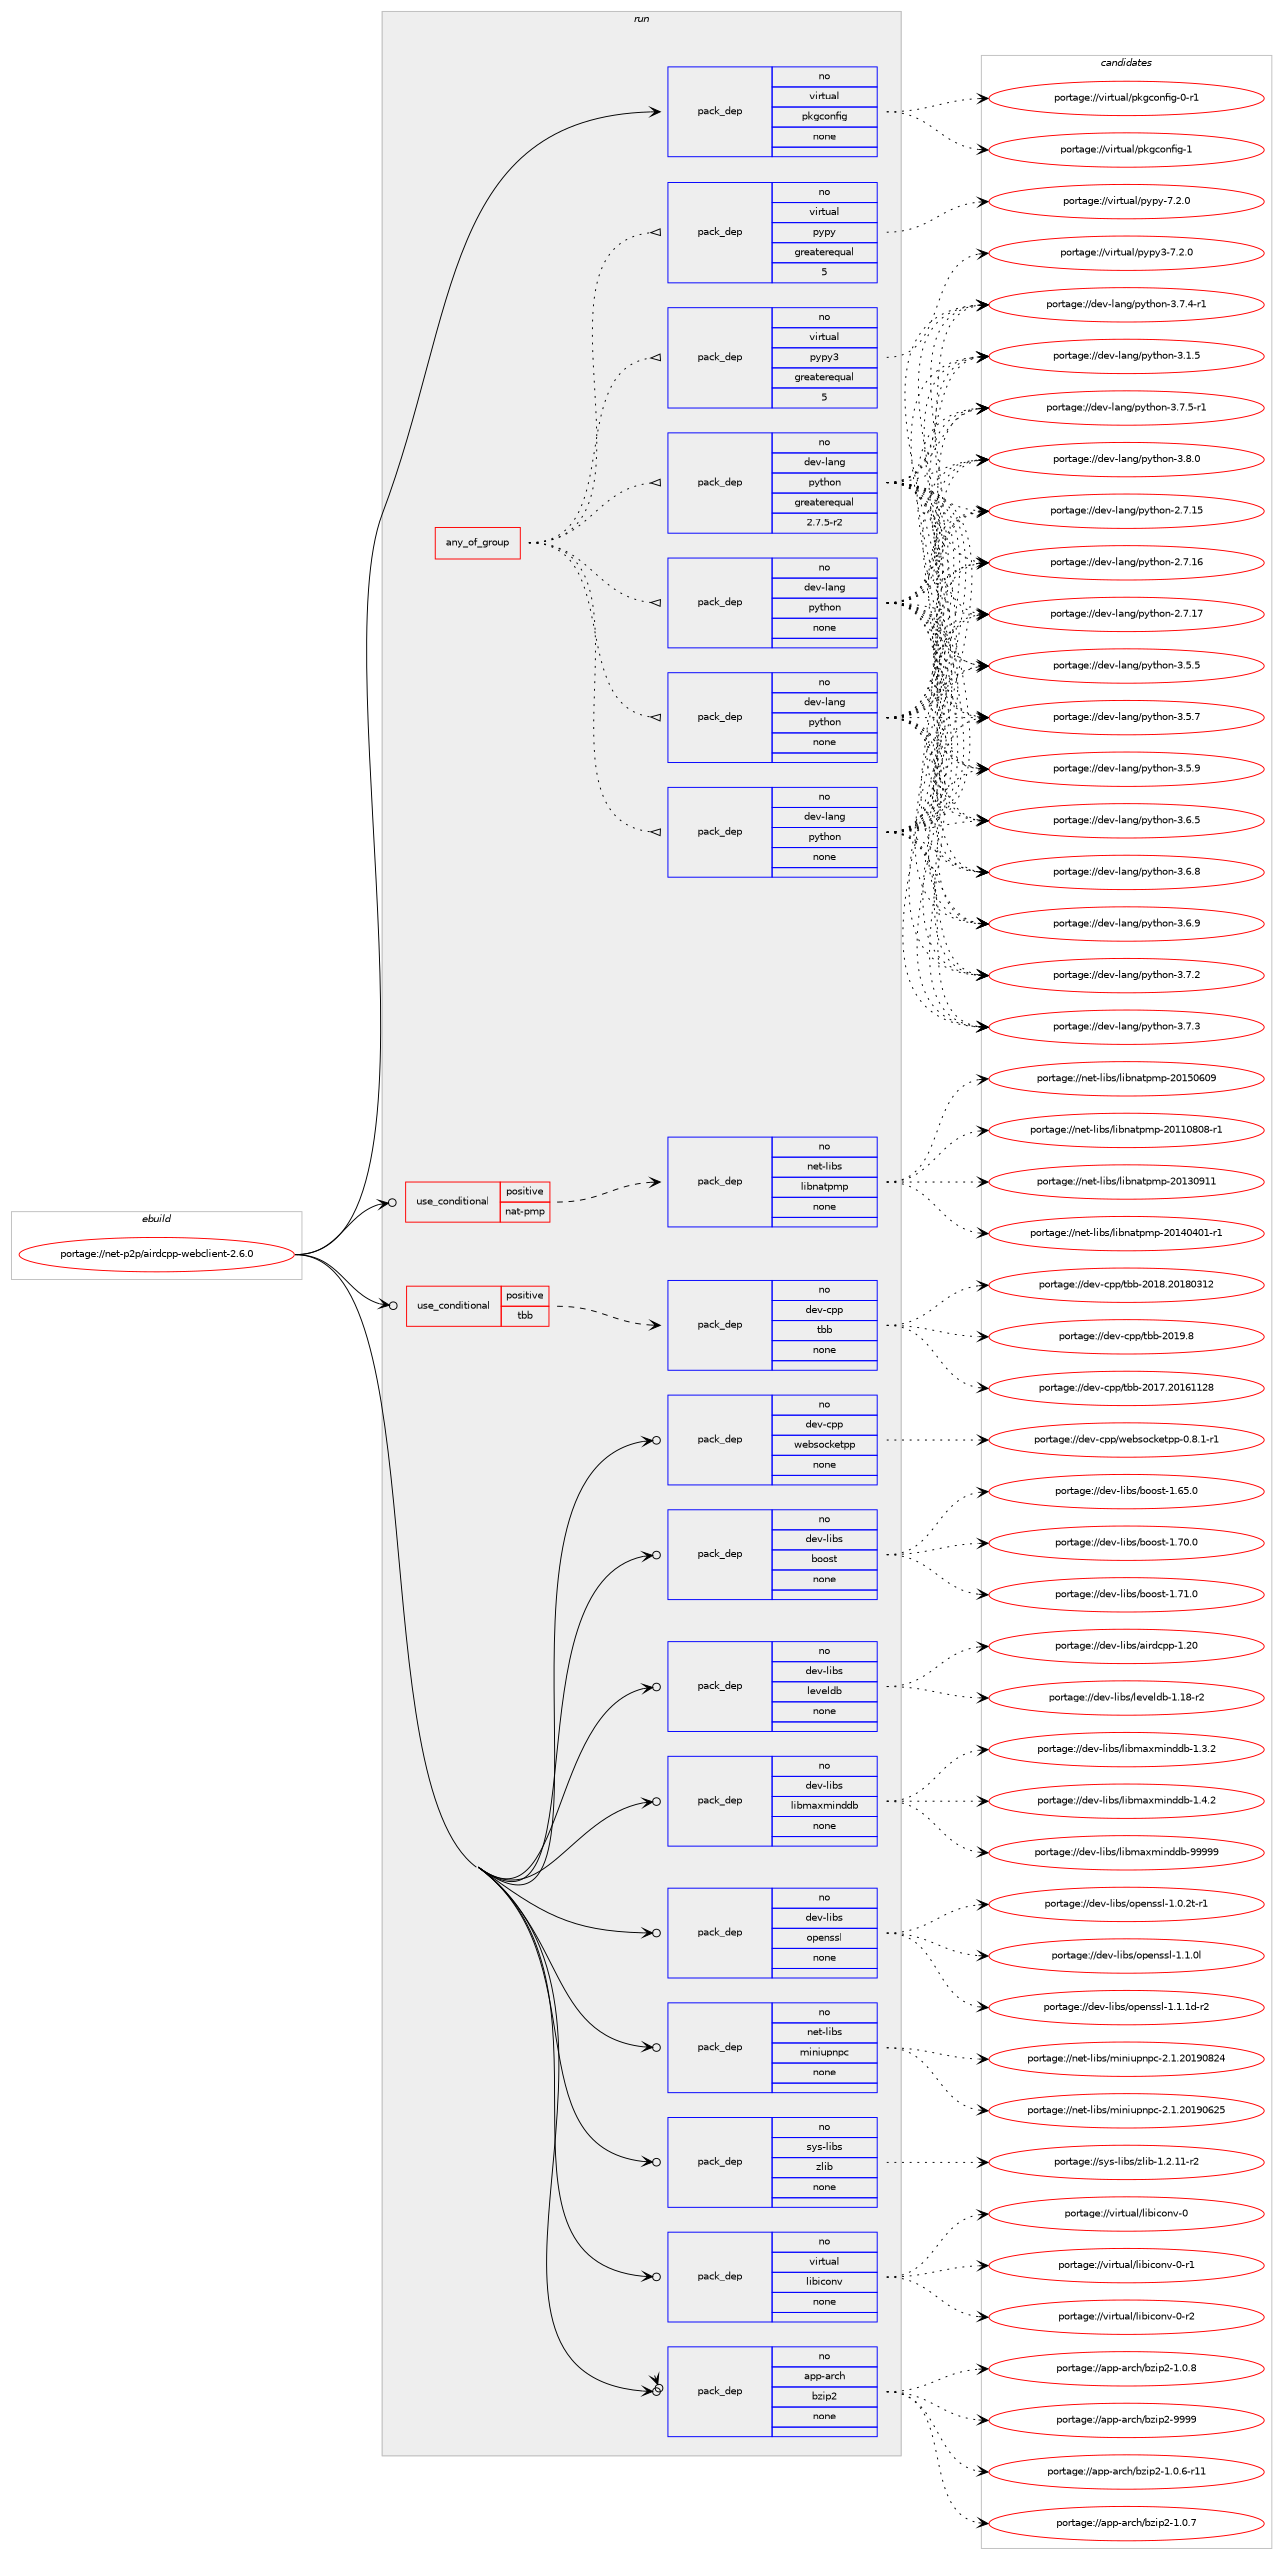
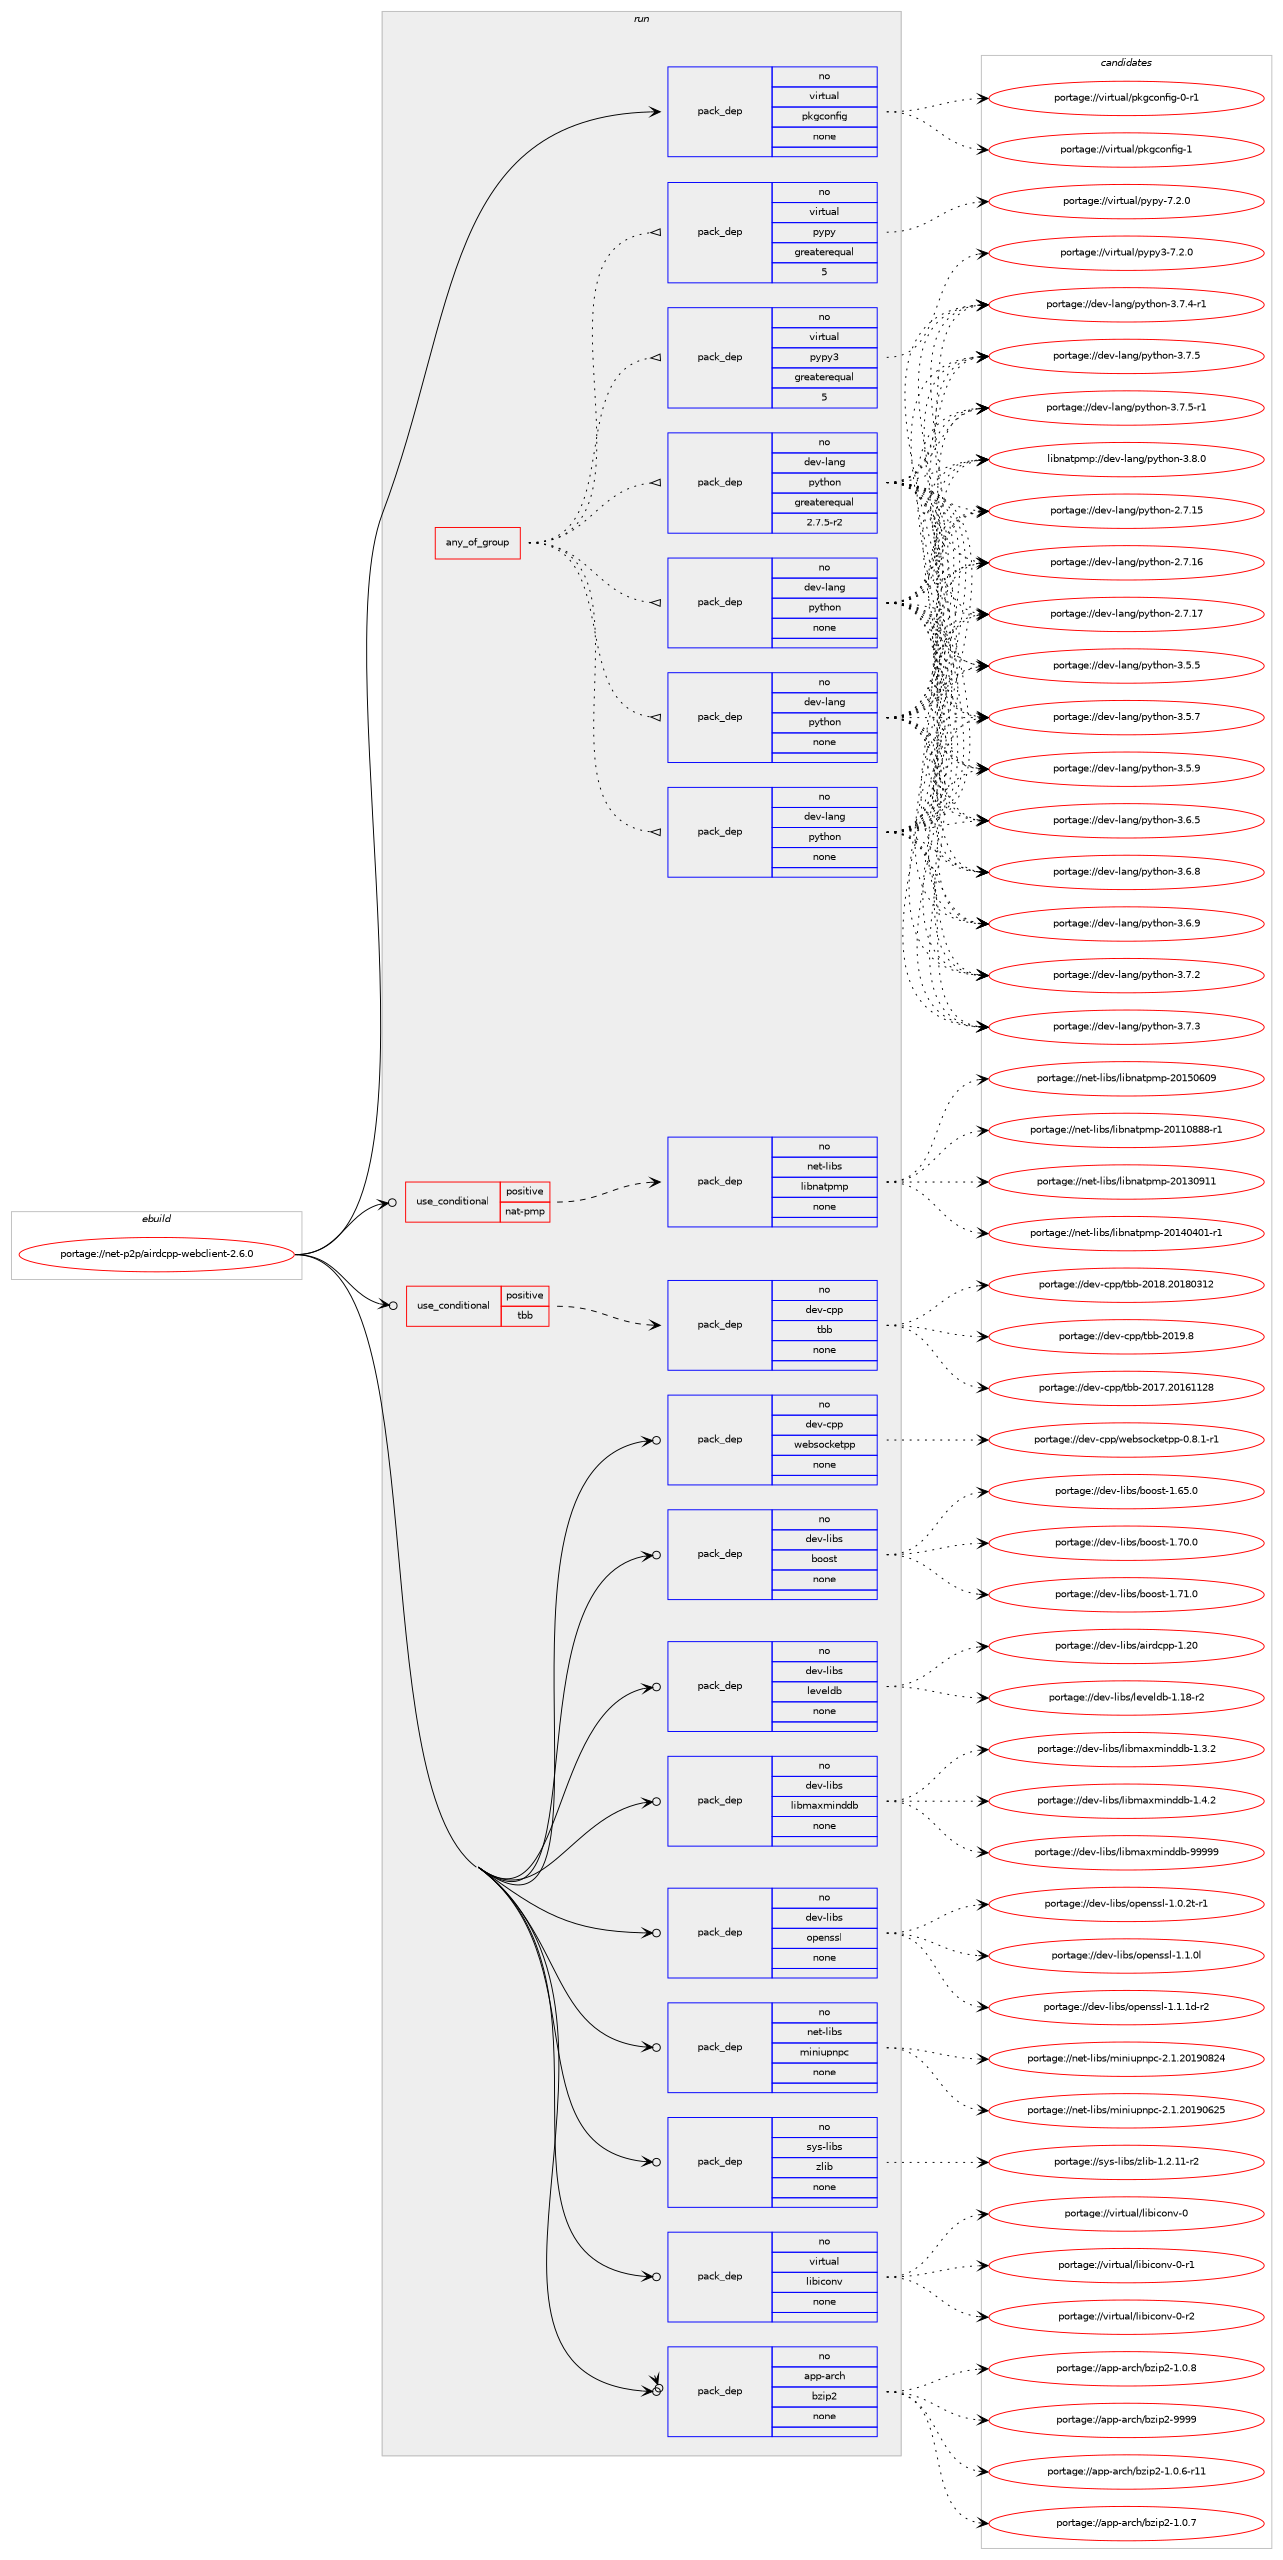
(1127, 356) -> (1127, 356)
(1127, 460) -> (1127, 460)
(1127, 1130) -> (1127, 1130)
